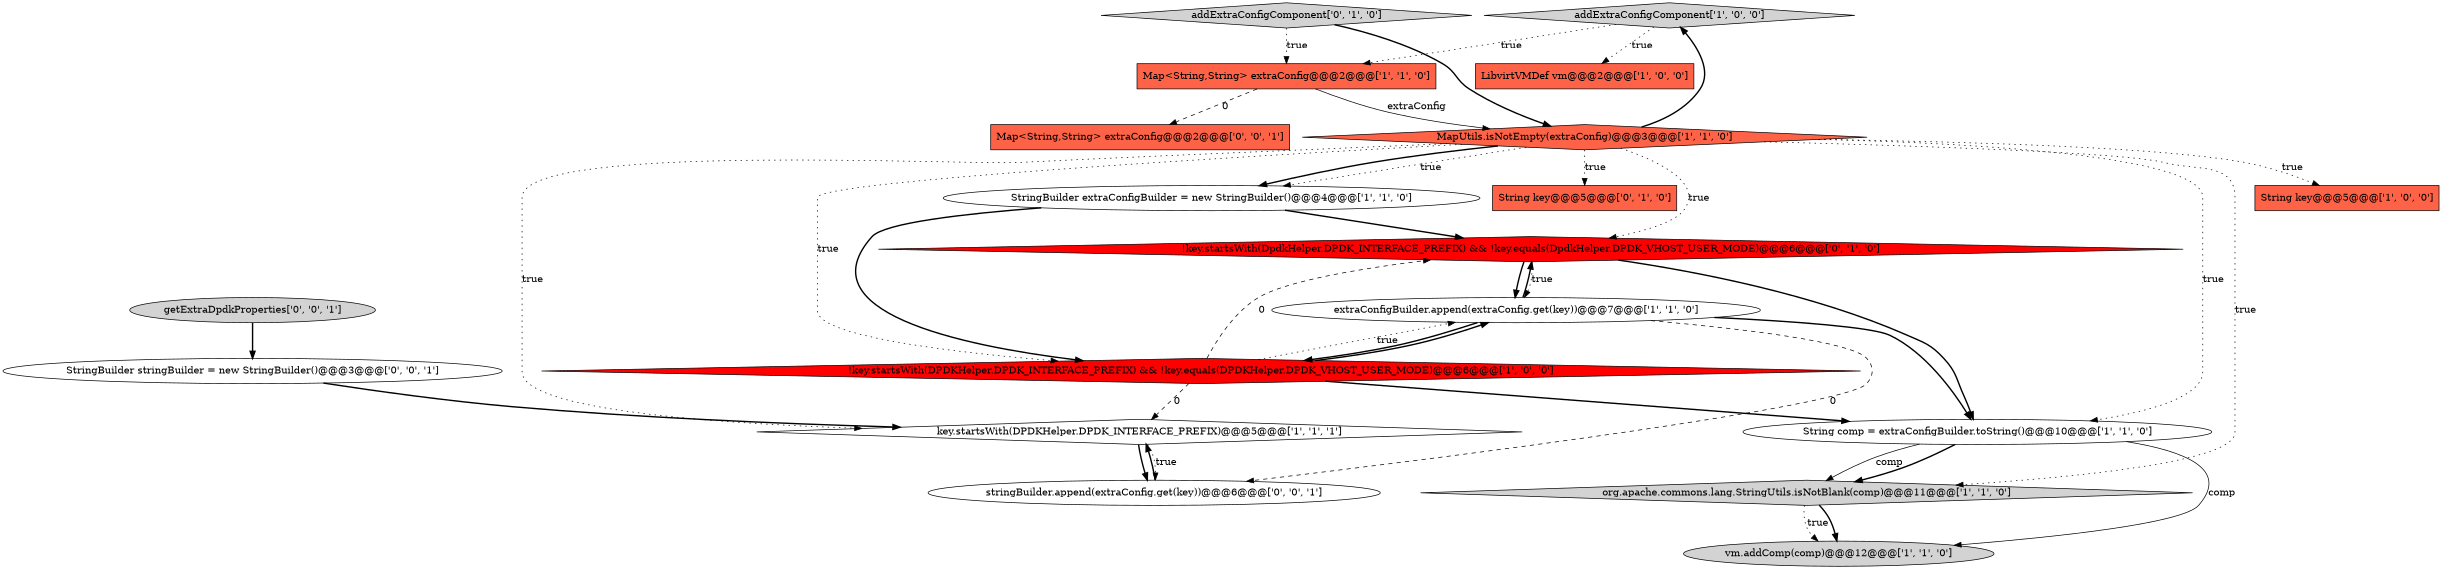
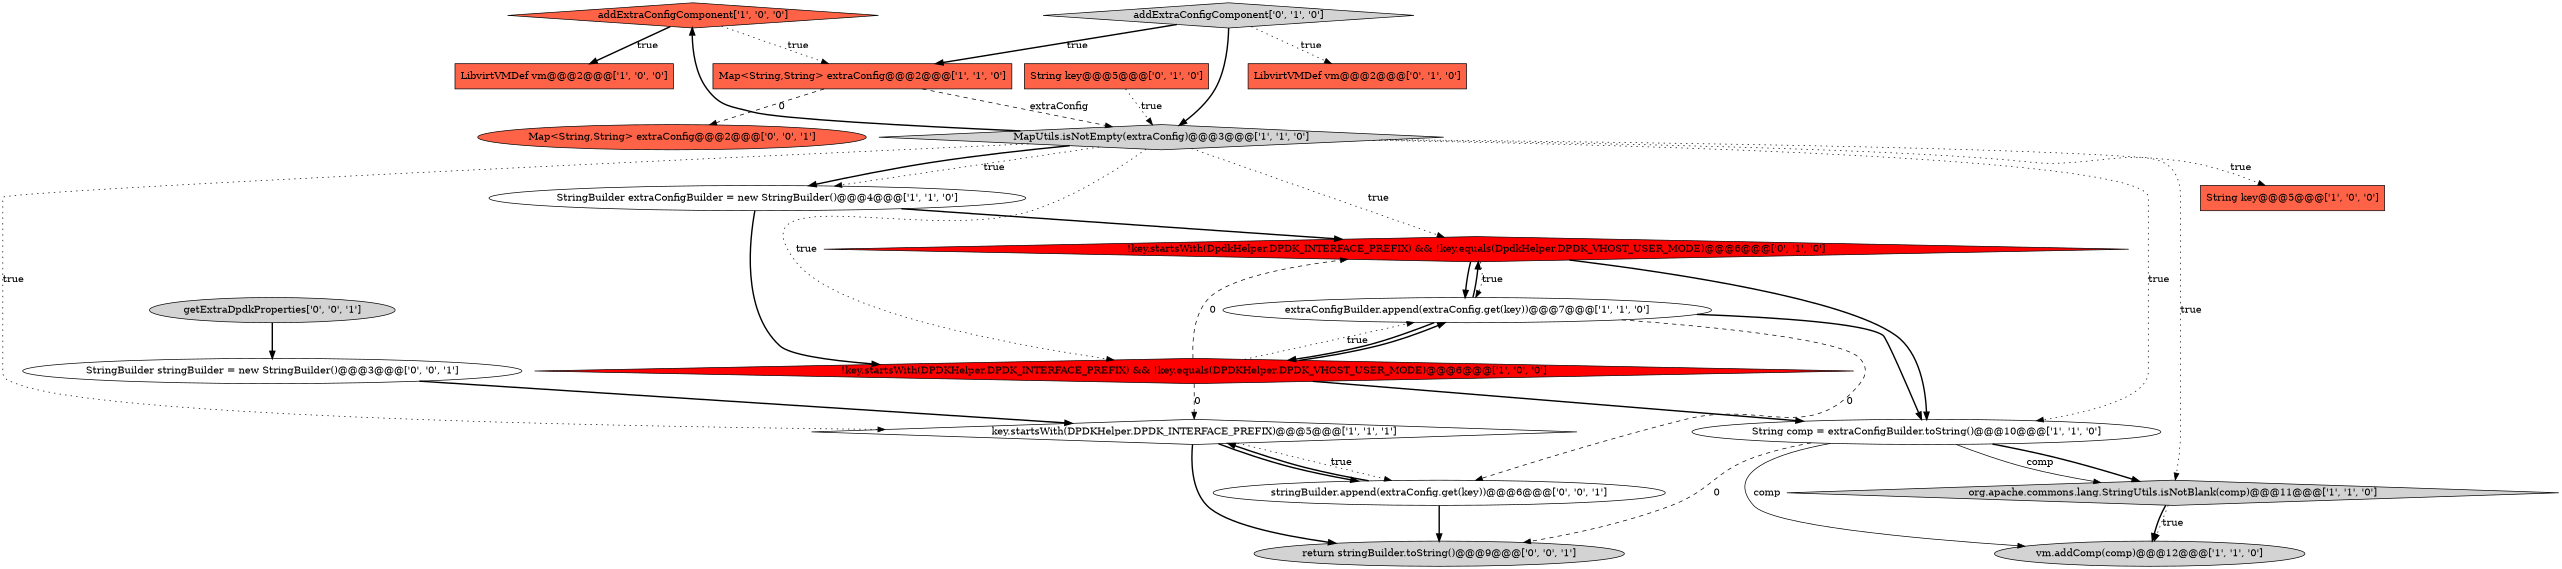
(1669, 15) -> (693, 15)
(1286, 42) -> (1060, 43)
(1631, 43) -> (633, 44)
none -> (1357, 76)
(1398, 114) -> (1014, 107)
(1140, 137) -> (672, 137)
(1585, 137) -> (1161, 137)
(1585, 164) -> (1137, 104)
none -> (1439, 554)
